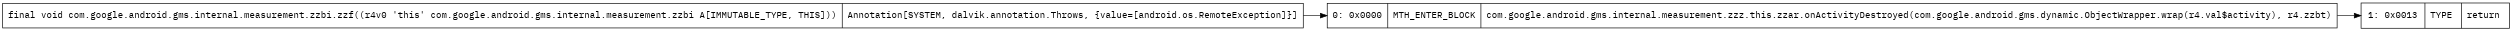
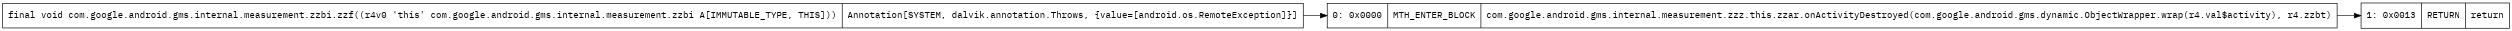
(2442, 15) -> (2444, 15)
